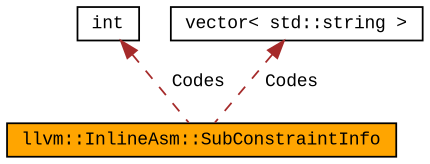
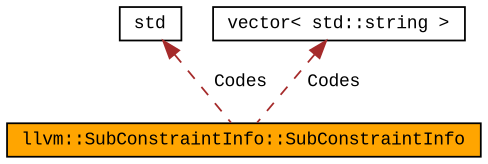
(108, 24) -> (151, 24)
(202, 140) -> (244, 140)
